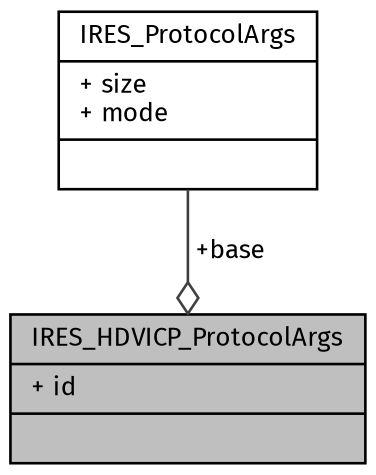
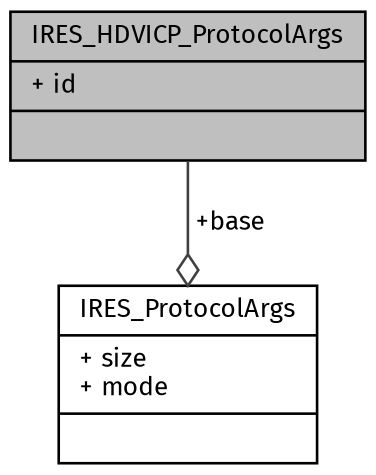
(188, 236) -> (188, 207)
